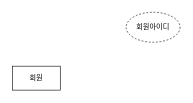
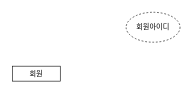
(36, 78) -> (36, 74)
